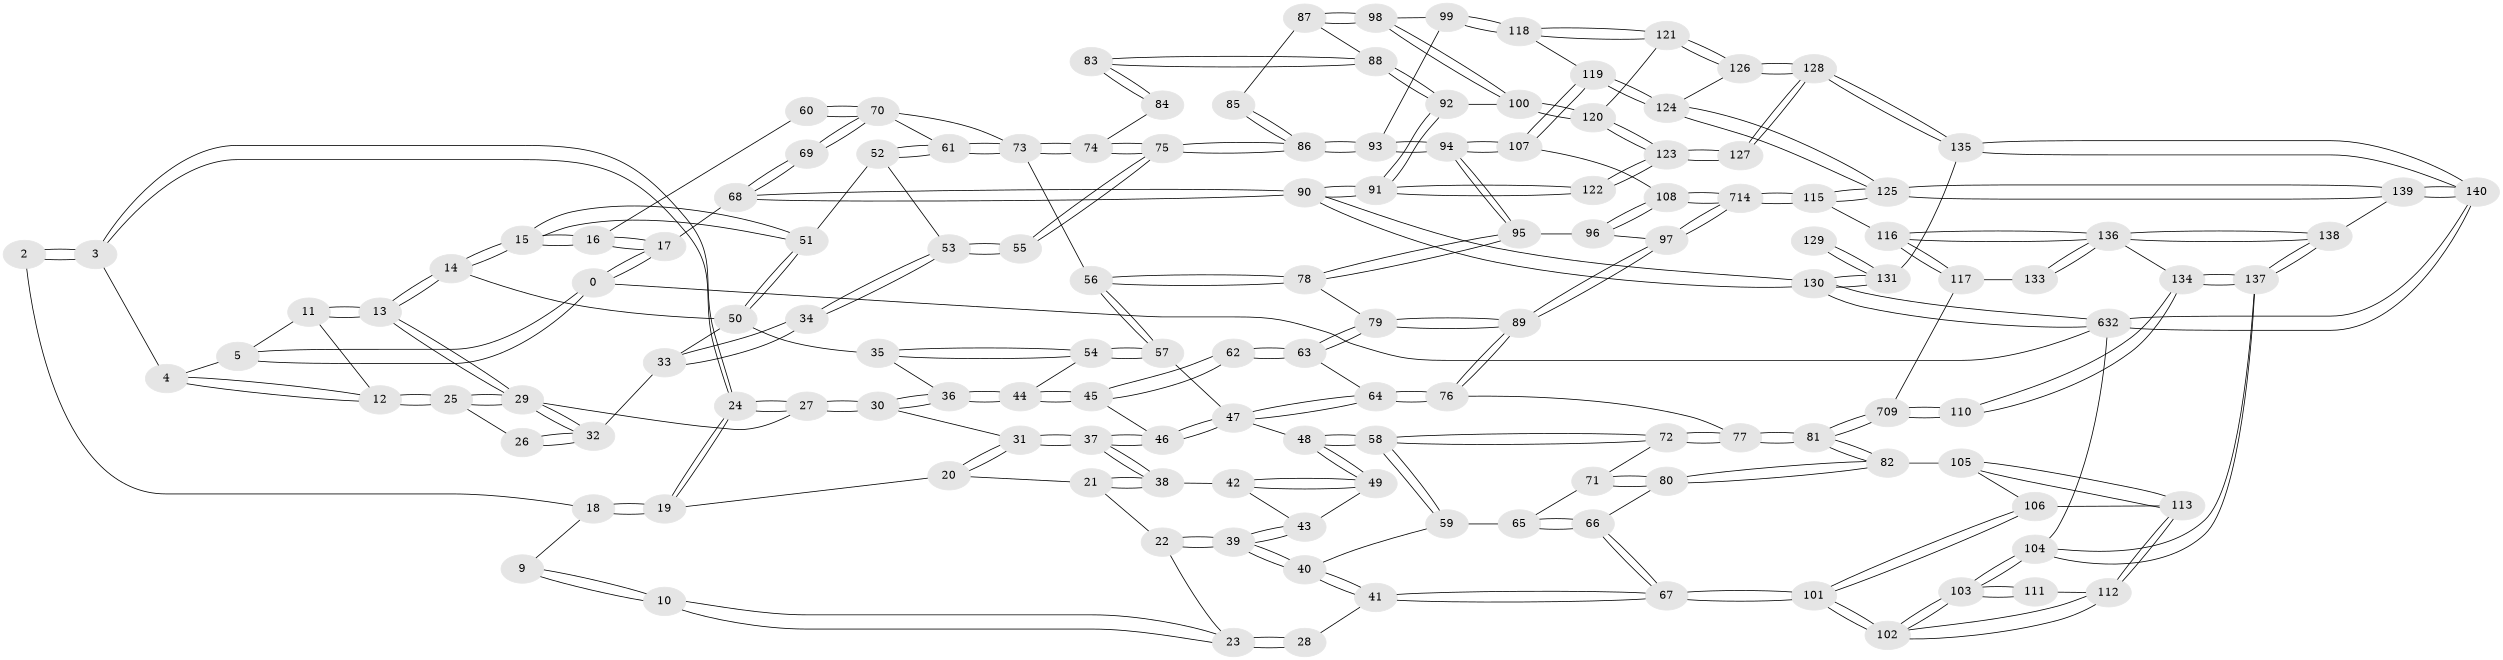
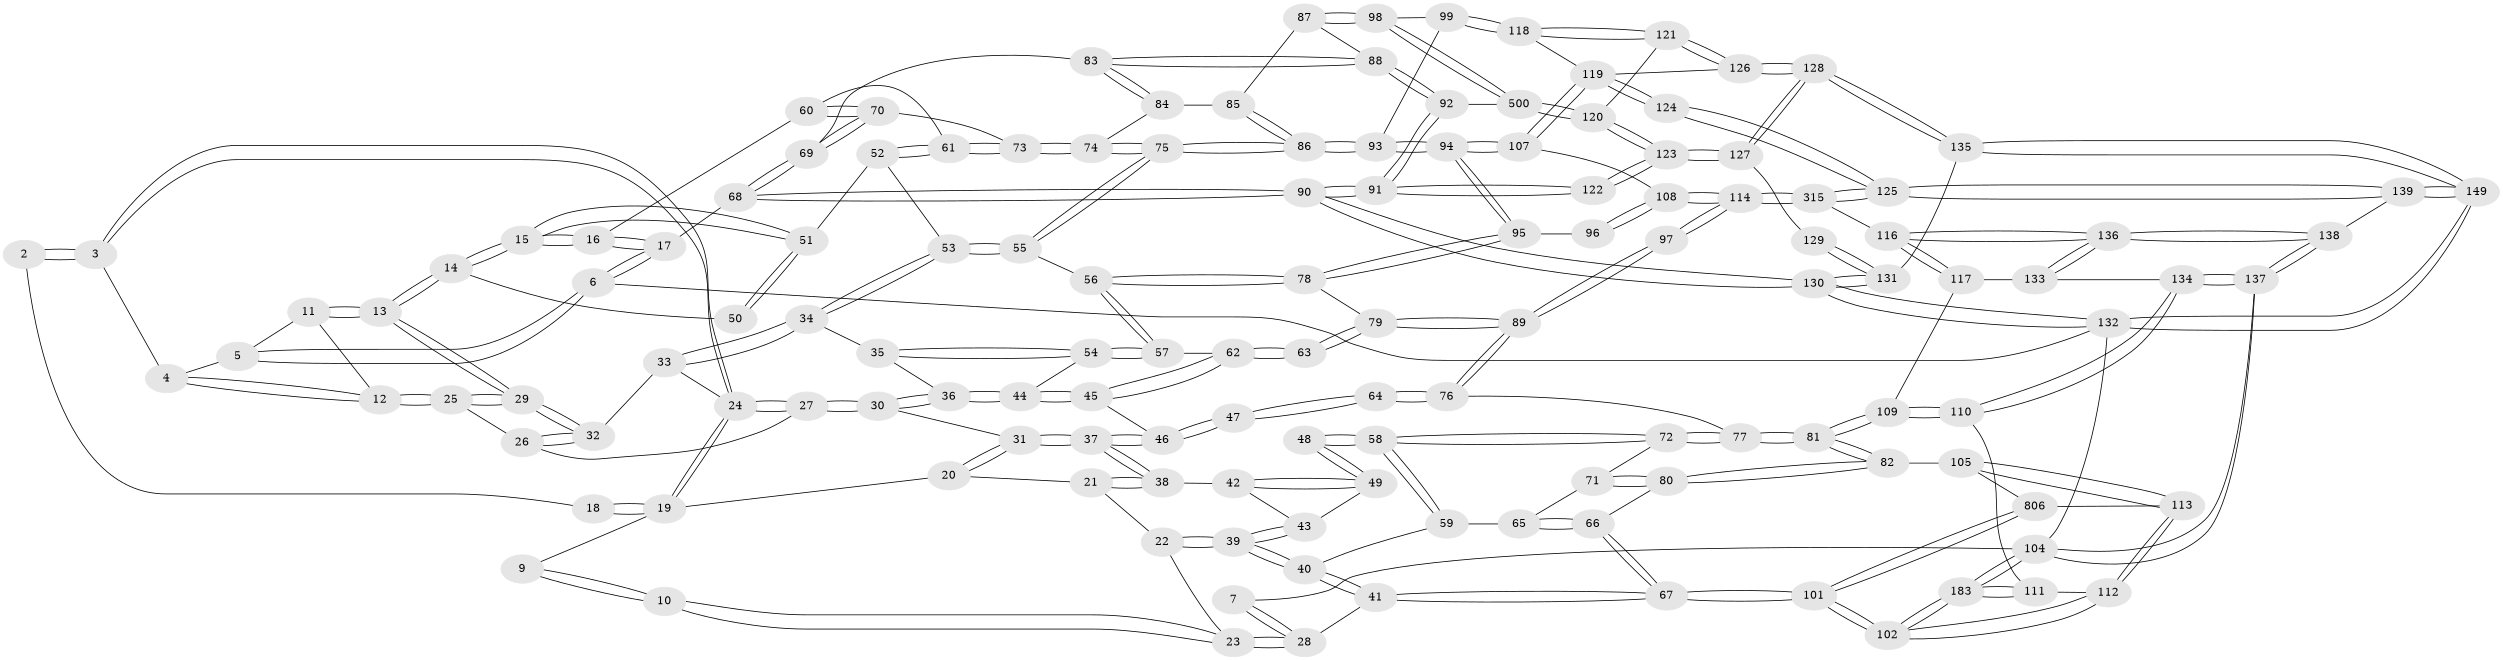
none -> (929, 63)
(1704, 88) -> (1667, 72)
(1519, 104) -> (1519, 104)
none -> (1198, 105)
(914, 130) -> (891, 87)
(2477, 192) -> (2477, 192)
(1740, 198) -> (1740, 198)
none -> (1777, 198)
(1814, 198) -> (1814, 198)
(1054, 212) -> (1056, 265)
(1630, 237) -> none
(2145, 258) -> (2109, 280)
(593, 283) -> (593, 283)
(2109, 323) -> (2109, 323)
(700, 341) -> (700, 385)
(803, 345) -> (842, 336)
(1340, 375) -> none
(1198, 386) -> (1198, 353)
(1888, 413) -> (1888, 413)
(667, 422) -> (669, 453)
(1269, 429) -> none
none -> (1996, 503)
(2035, 507) -> (2035, 507)
(558, 539) -> (594, 539)
(1961, 592) -> (1961, 592)
none -> (1234, 600)
